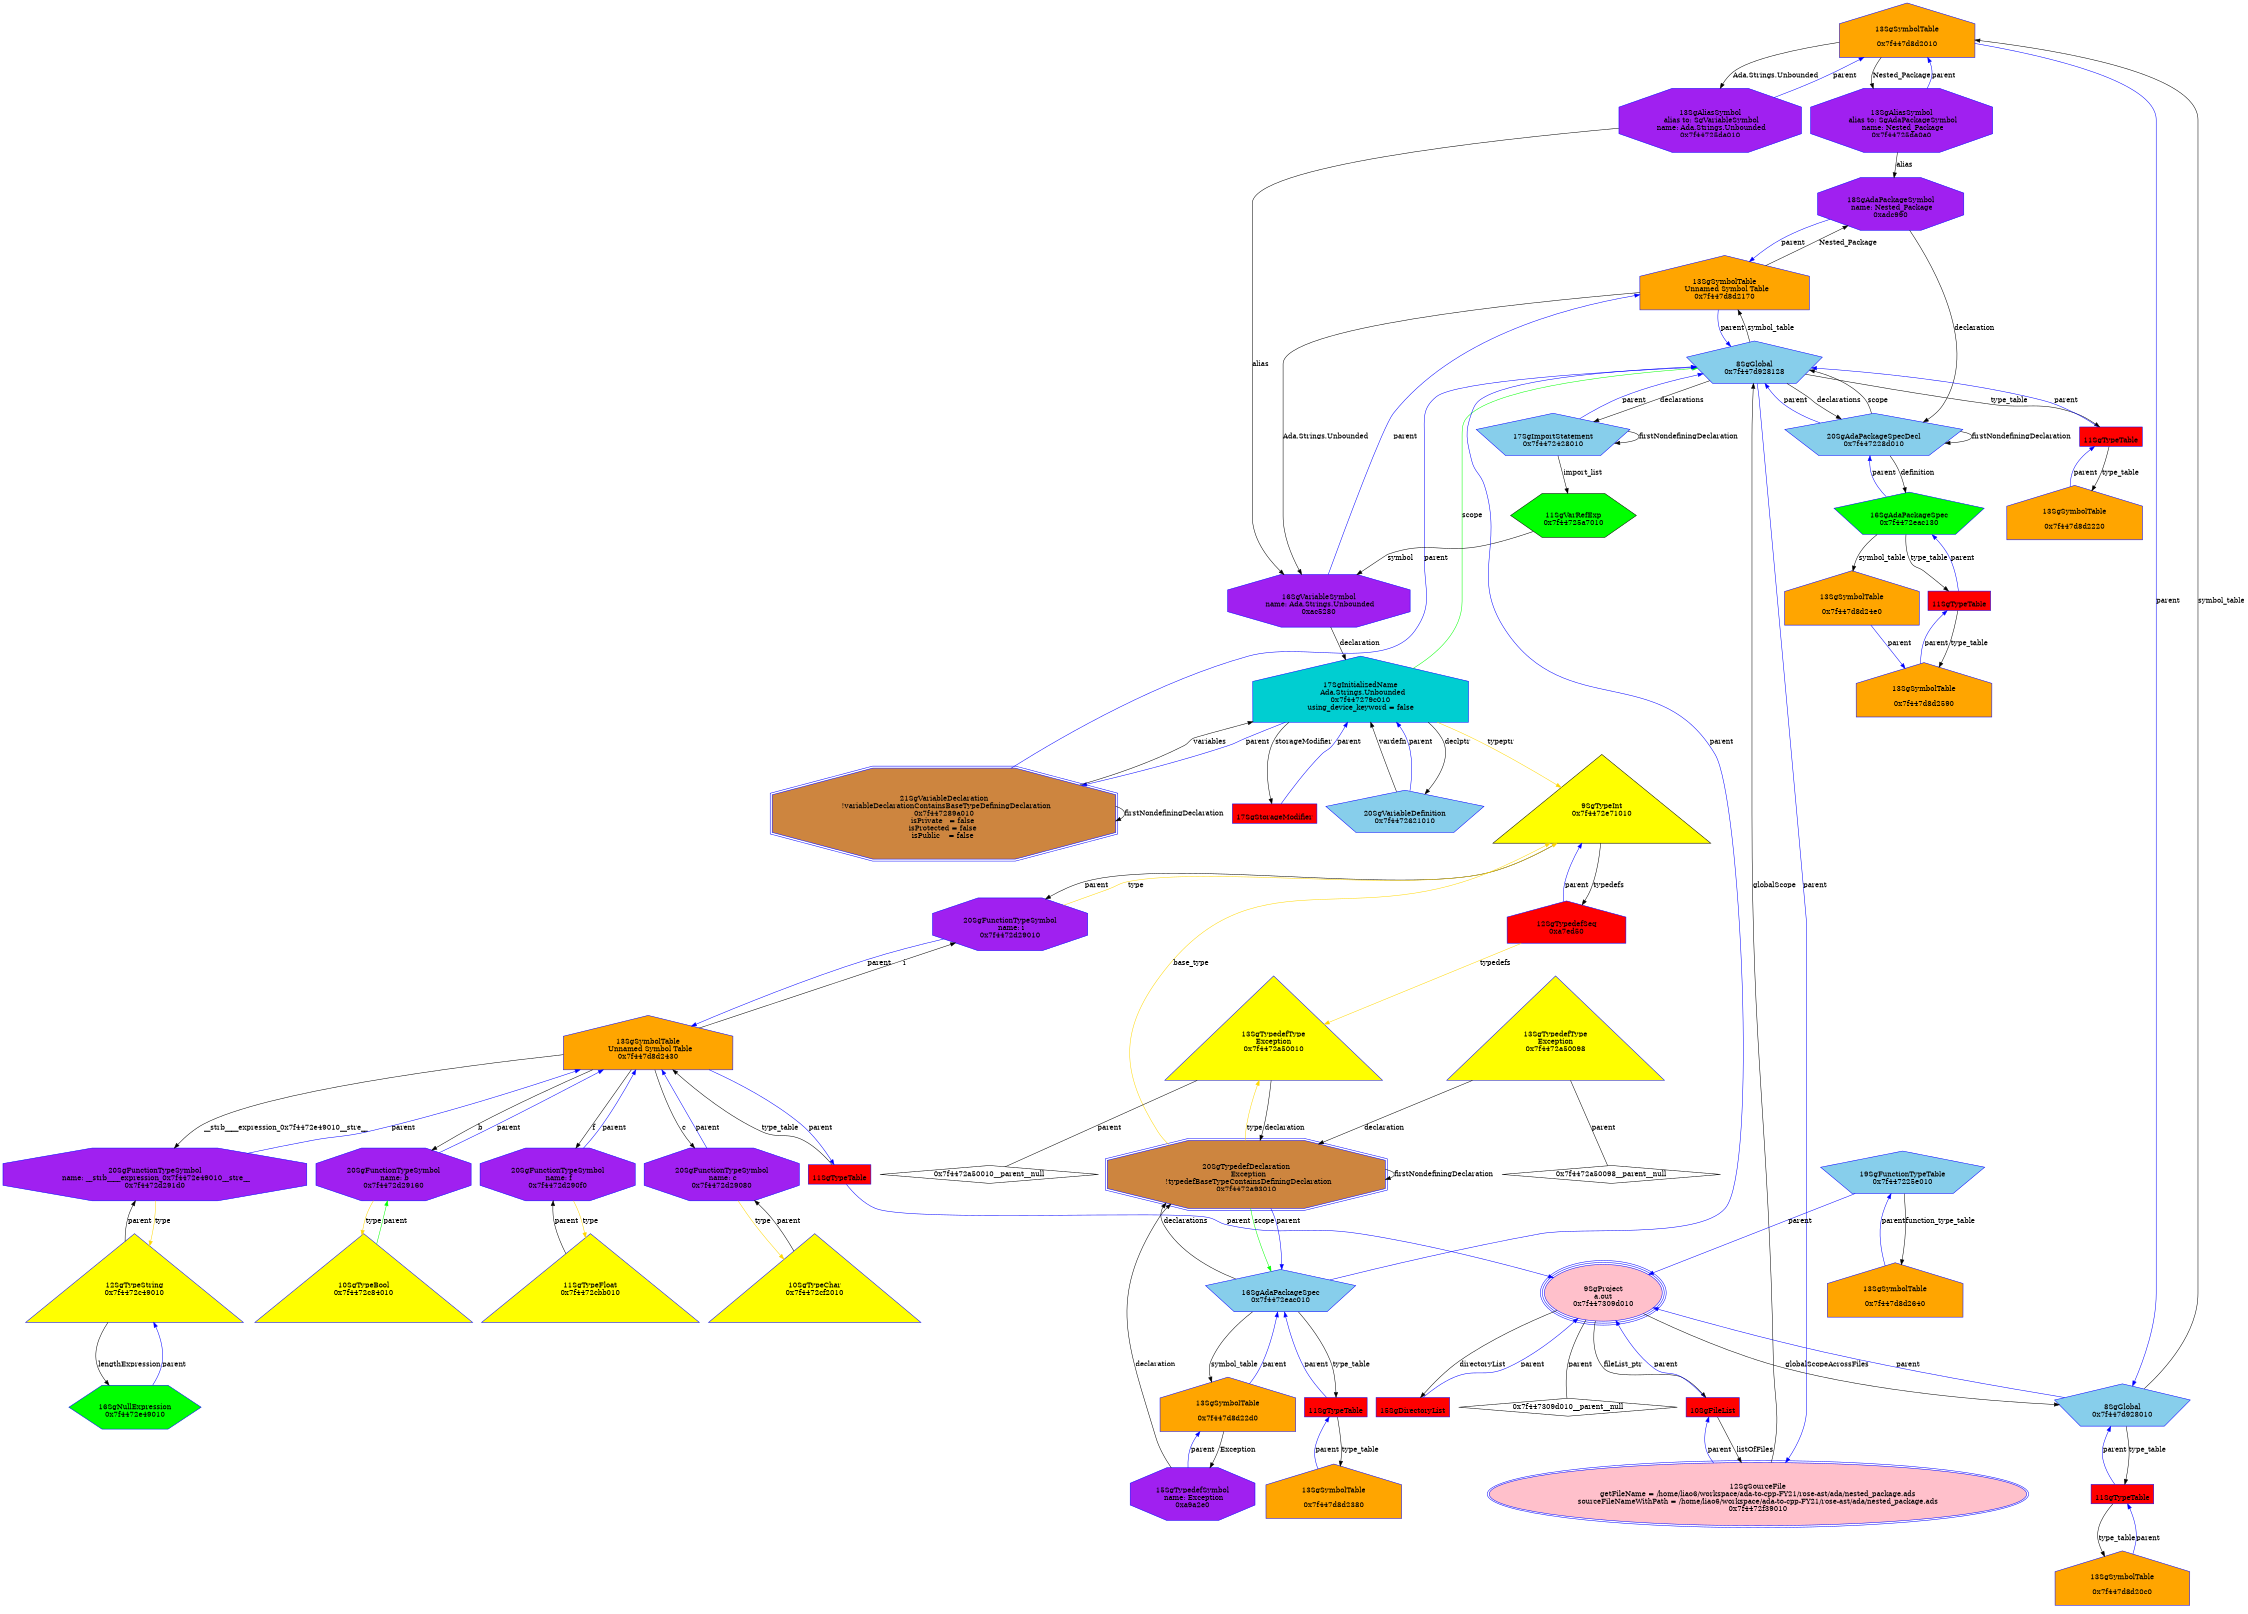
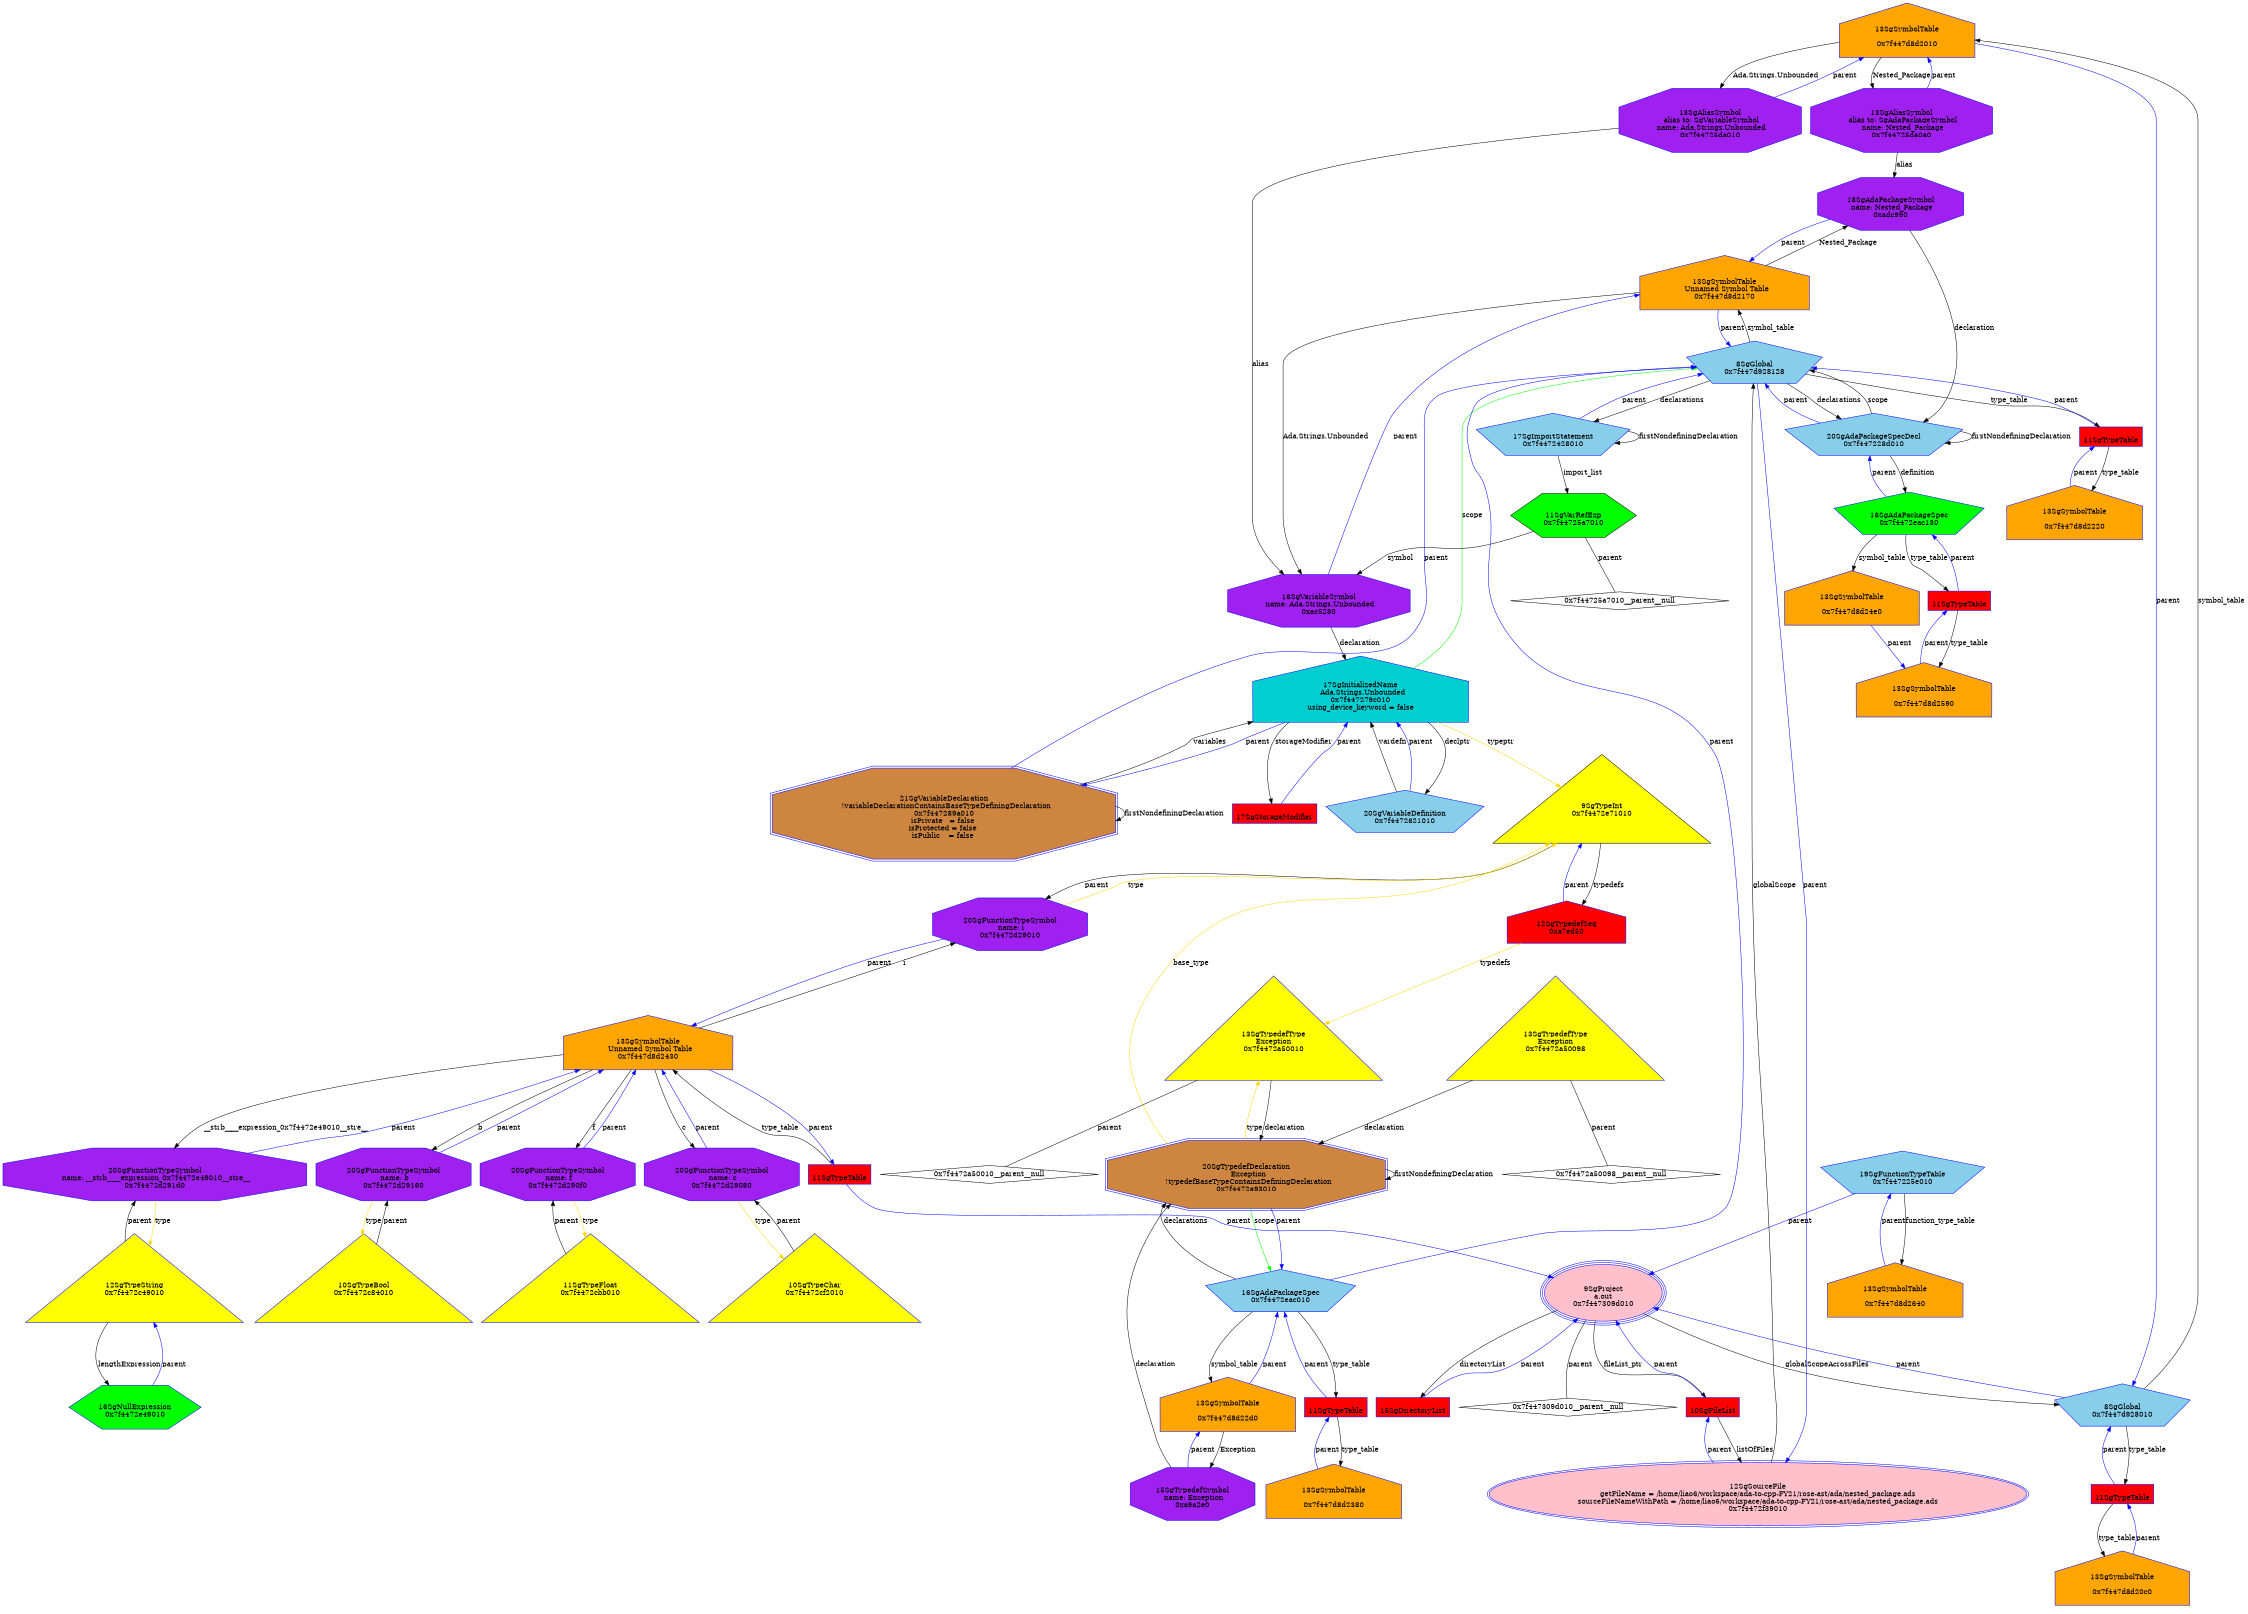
none -> (1620, 601)
(382, 1225) -> (382, 1225)
